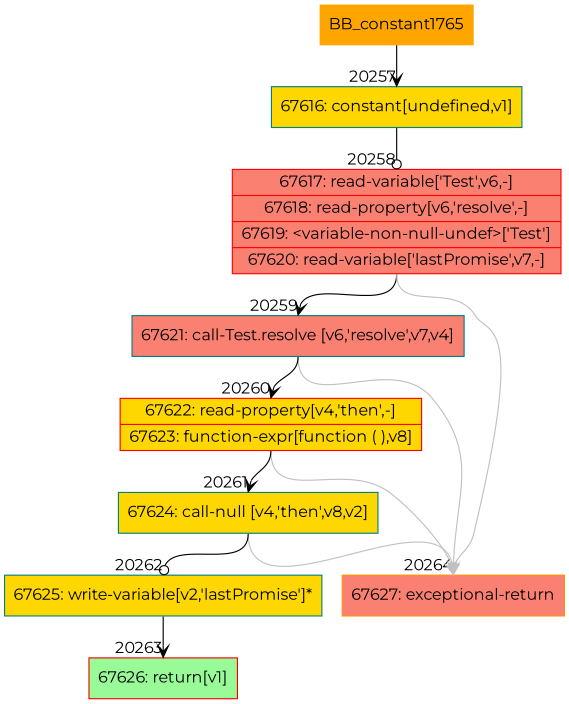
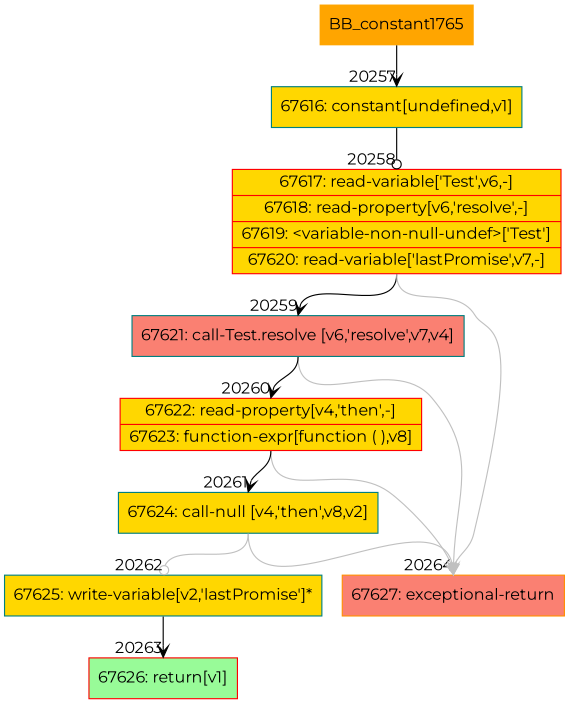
(397, 222) -> (397, 222)
(210, 554) -> (210, 554)
